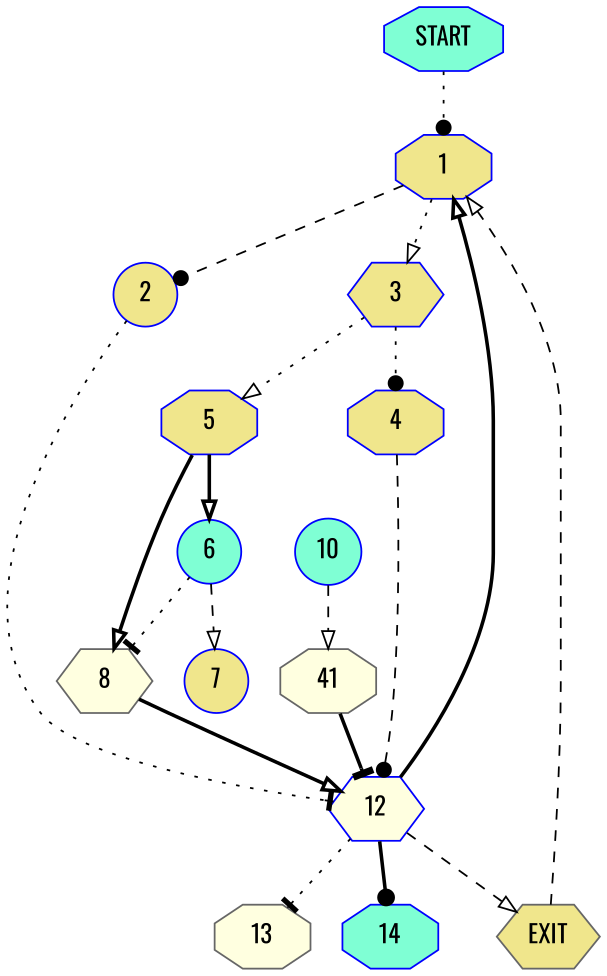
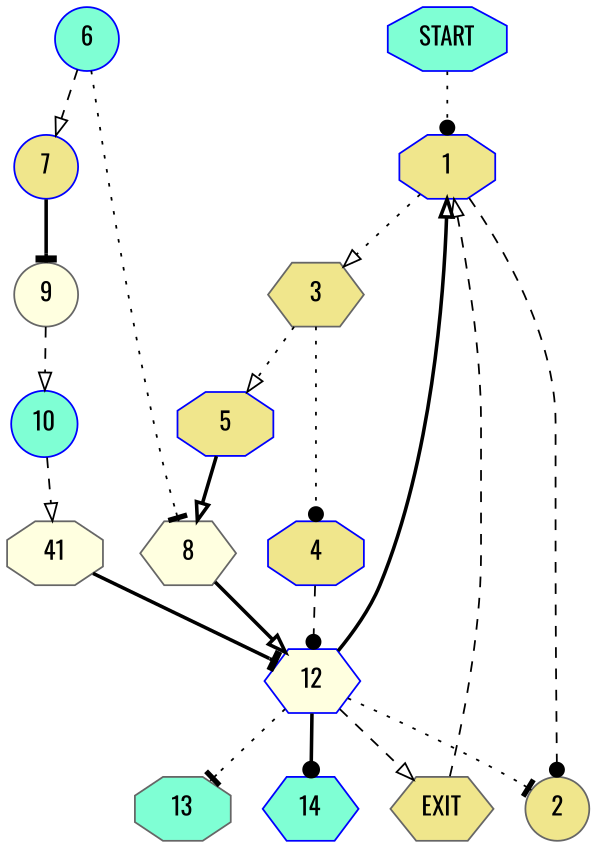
none -> (46, 295)
(145, 295) -> (557, 809)
(396, 295) -> (316, 295)
(209, 478) -> none
(14, 656) -> (437, 739)
(263, 937) -> (183, 809)
(390, 937) -> (311, 809)
